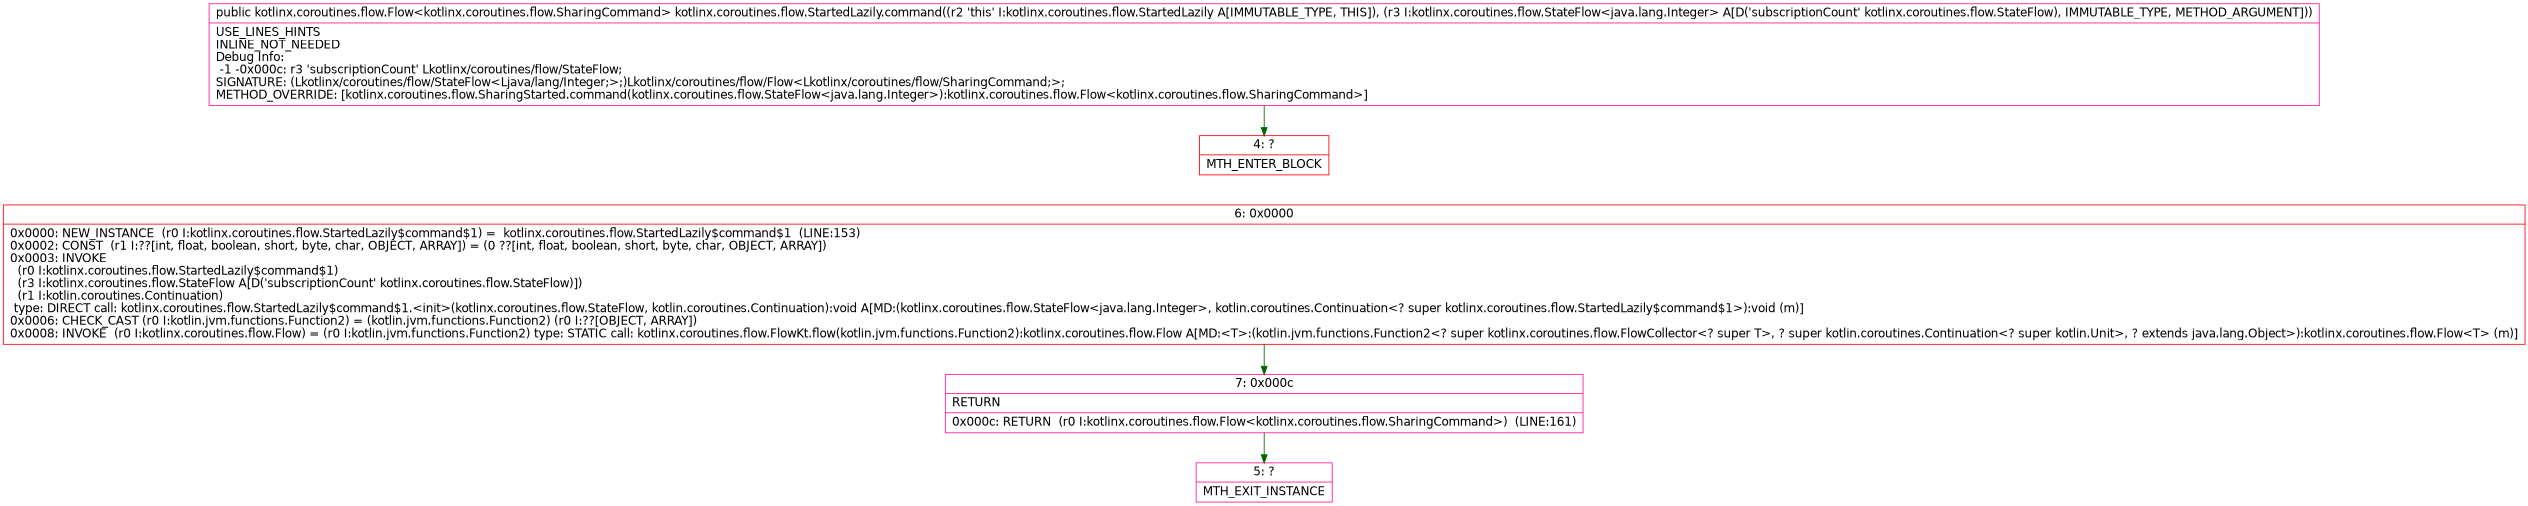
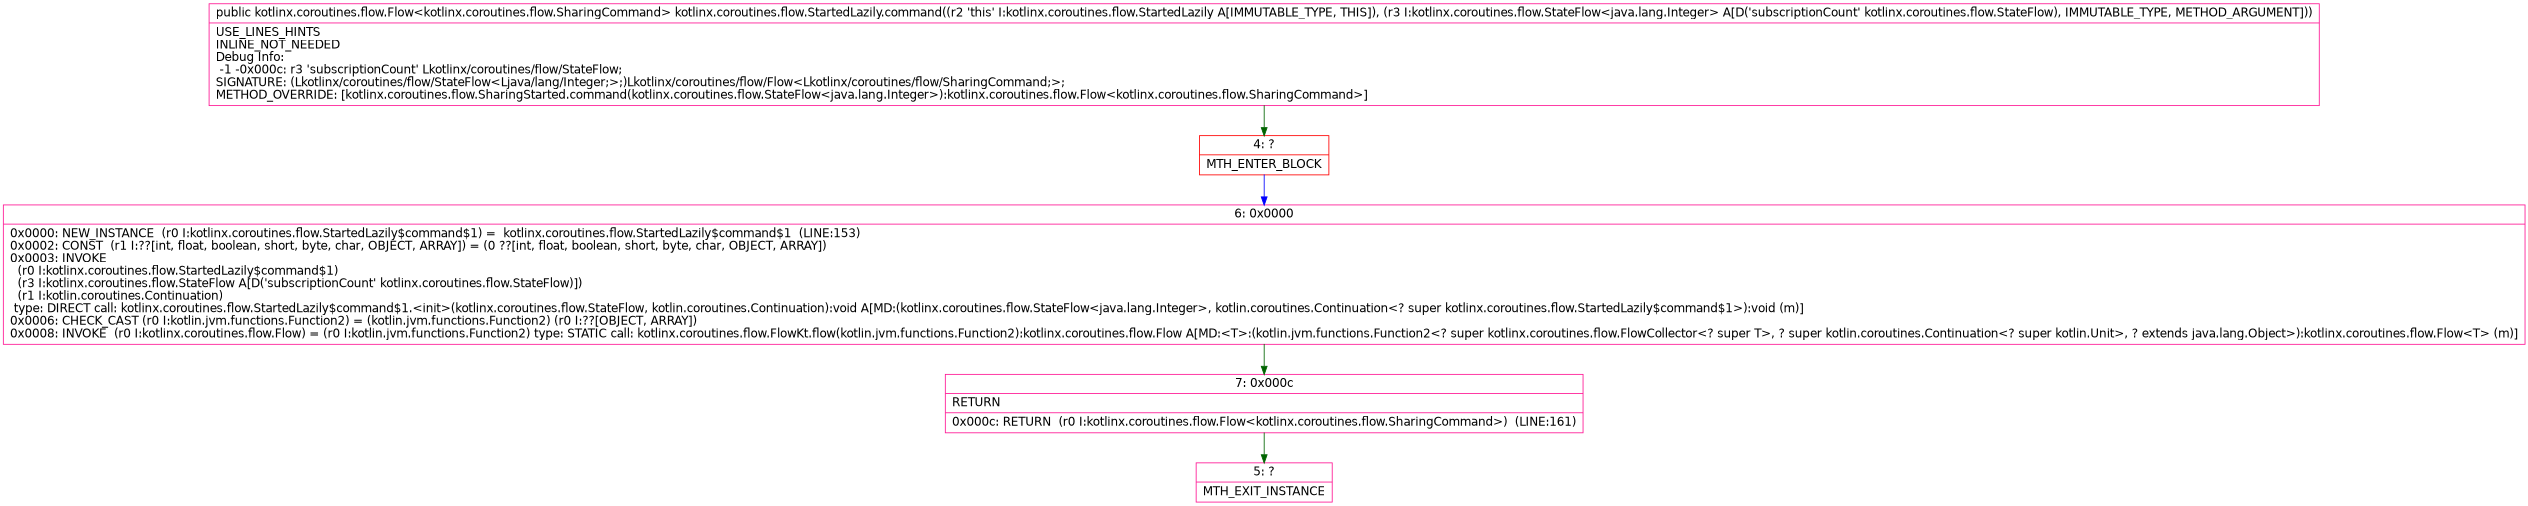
none -> (1264, 186)
(1264, 275) -> (1264, 275)
